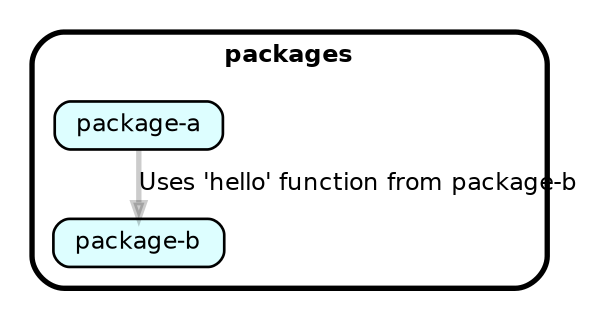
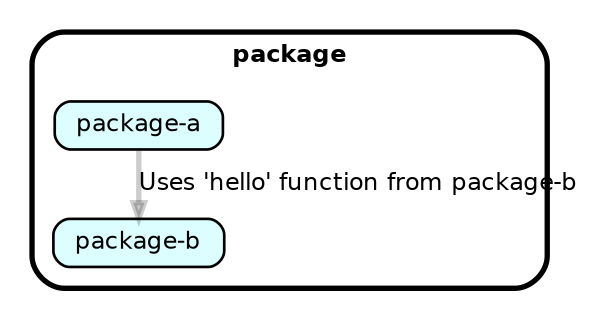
(290, 56) -> (290, 56)
